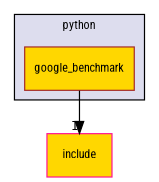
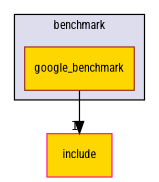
(79, 26) -> (79, 26)
